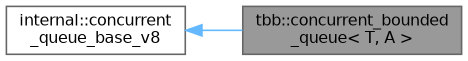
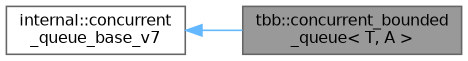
(96, 30) -> (96, 30)
